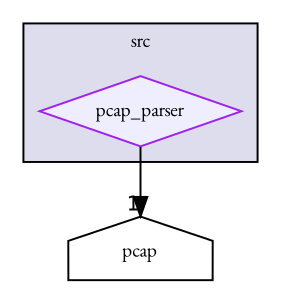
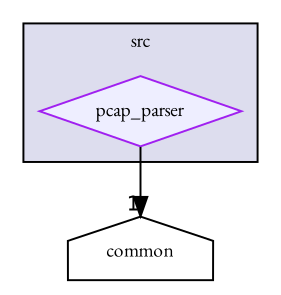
(140, 252) -> (140, 252)
